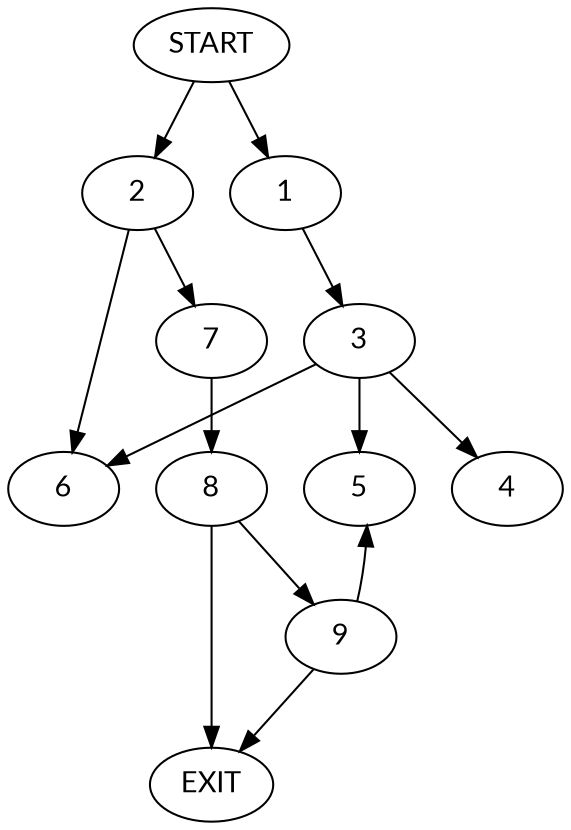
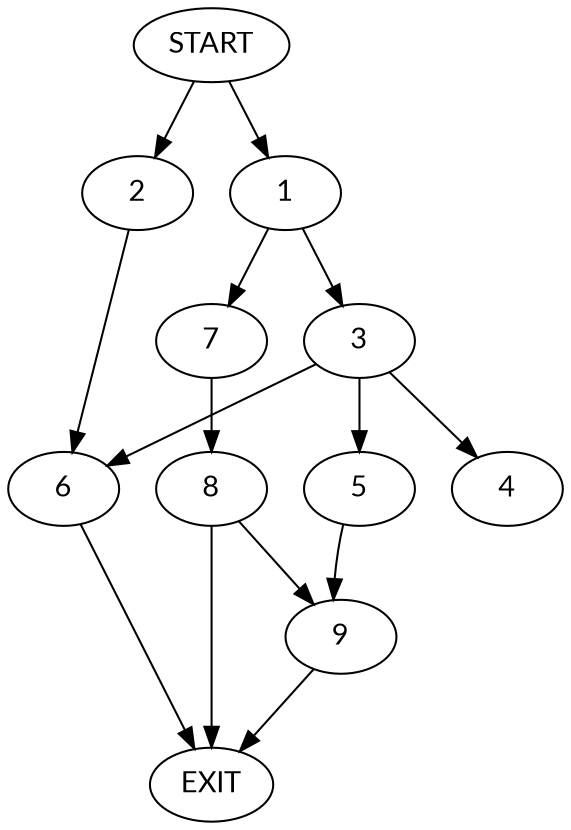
(170, 258) -> (253, 258)
(363, 574) -> (338, 551)
none -> (133, 627)
